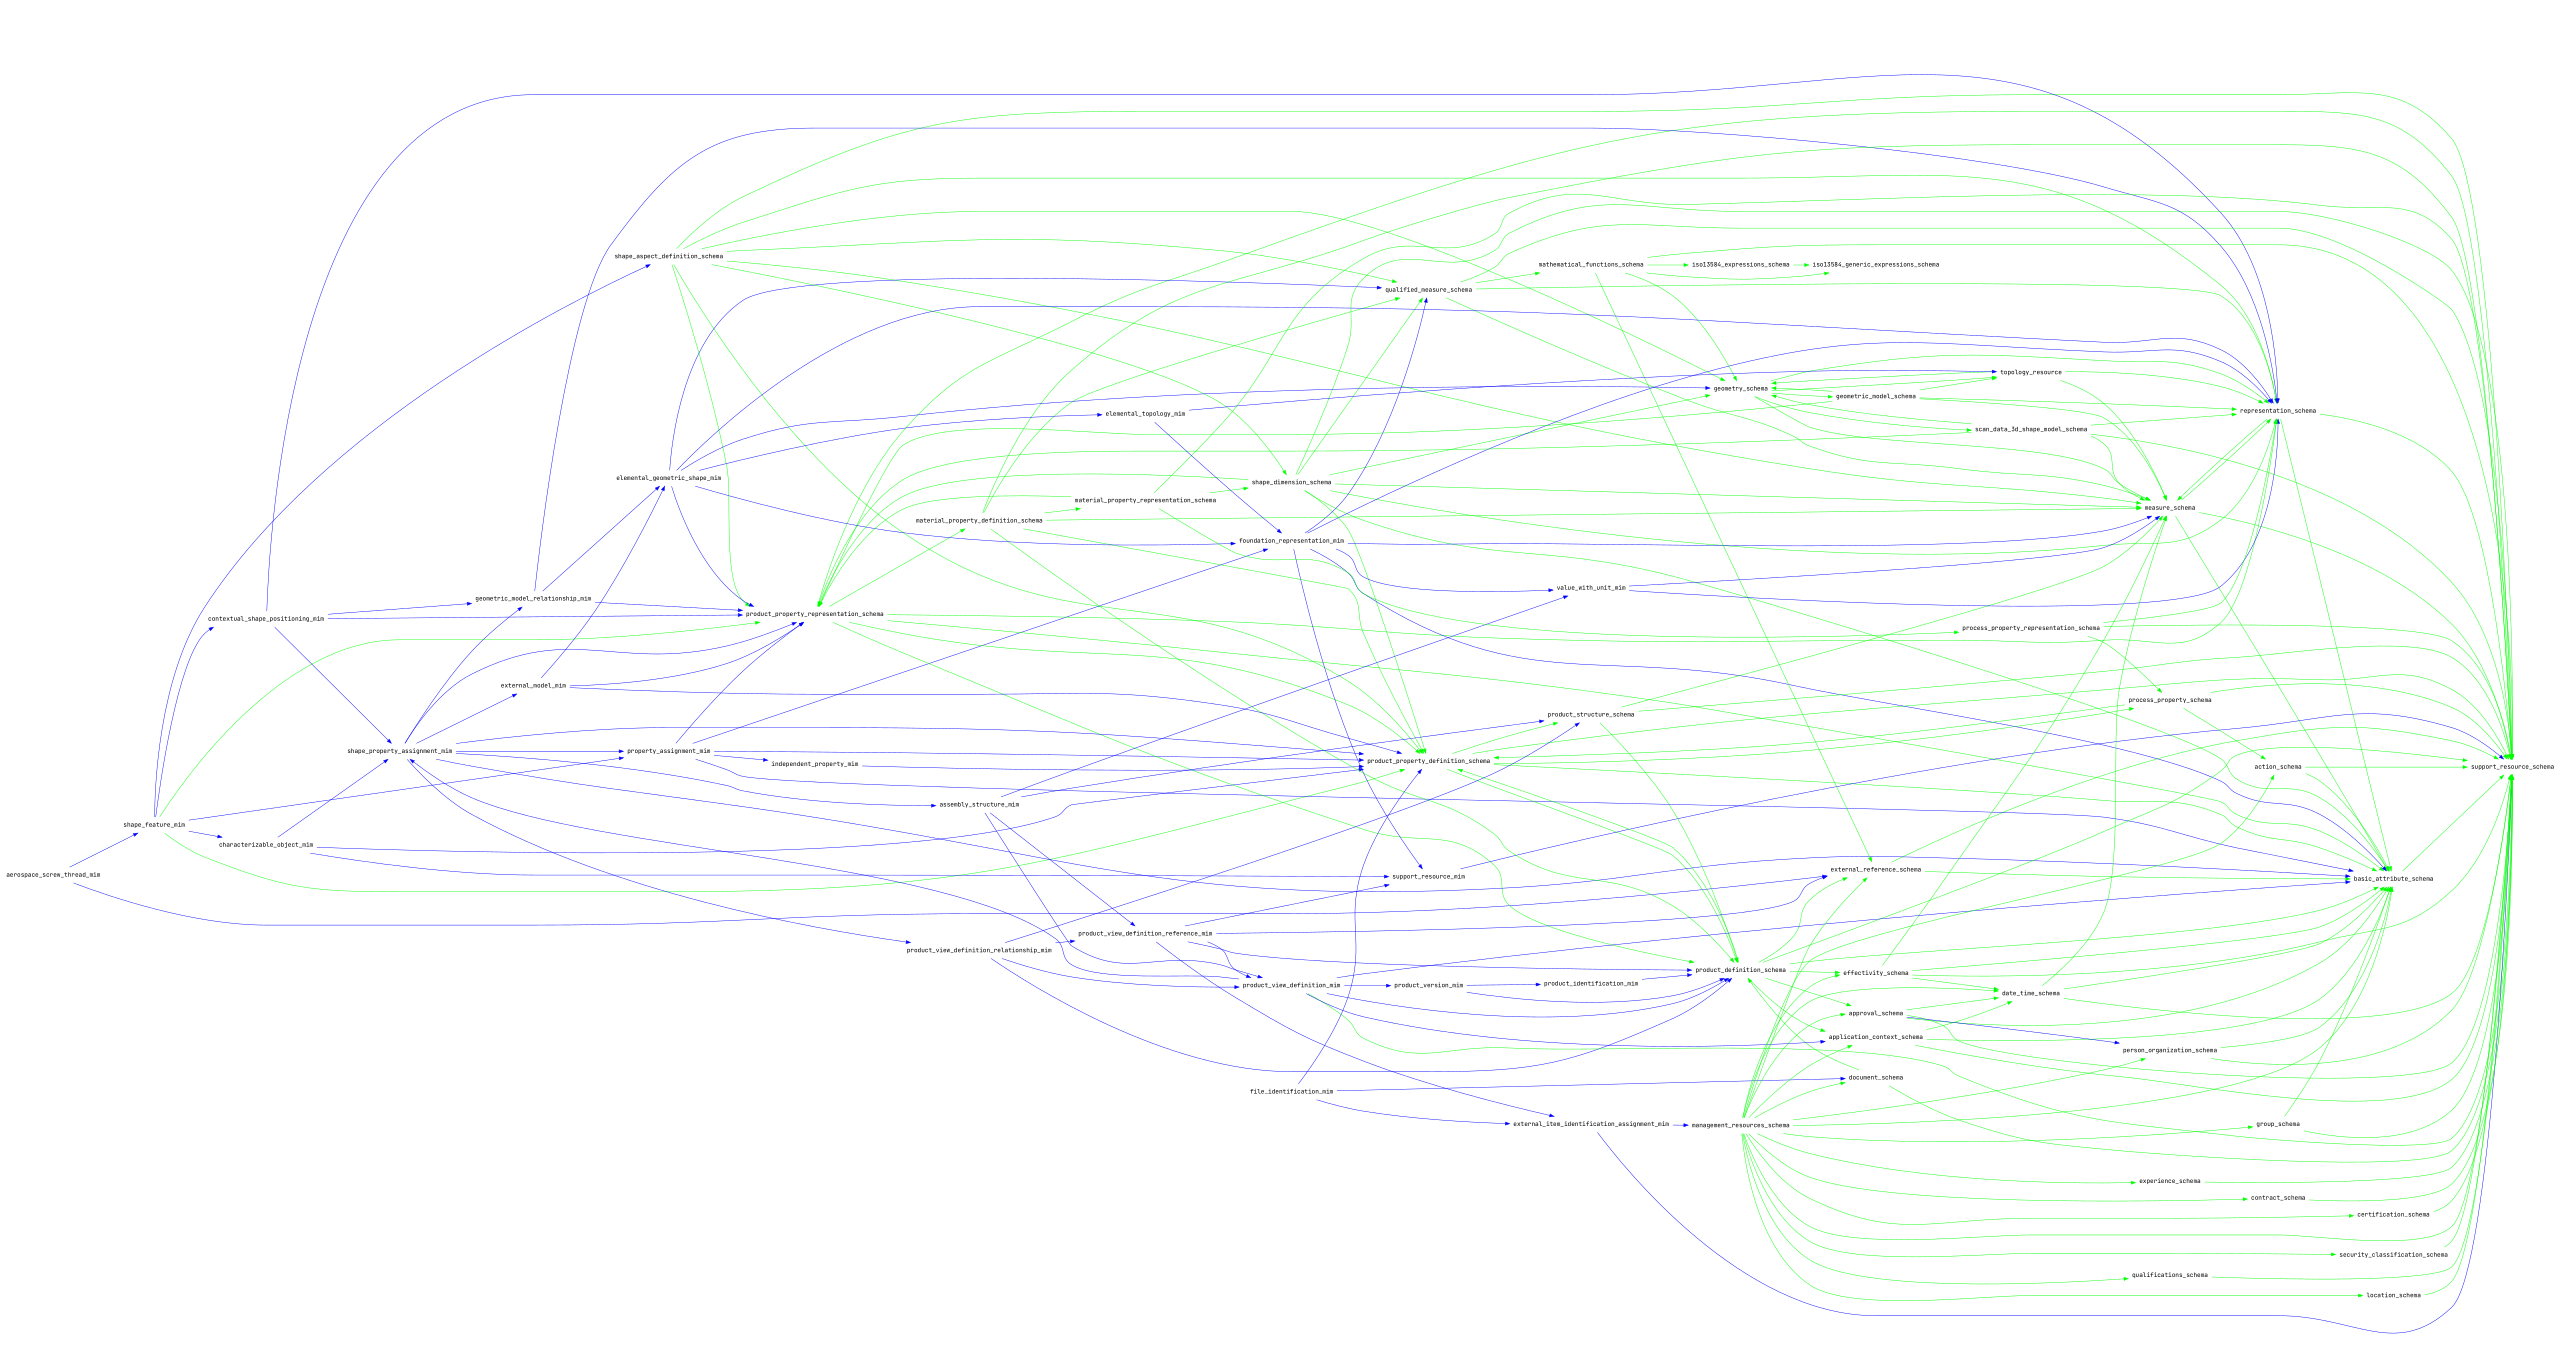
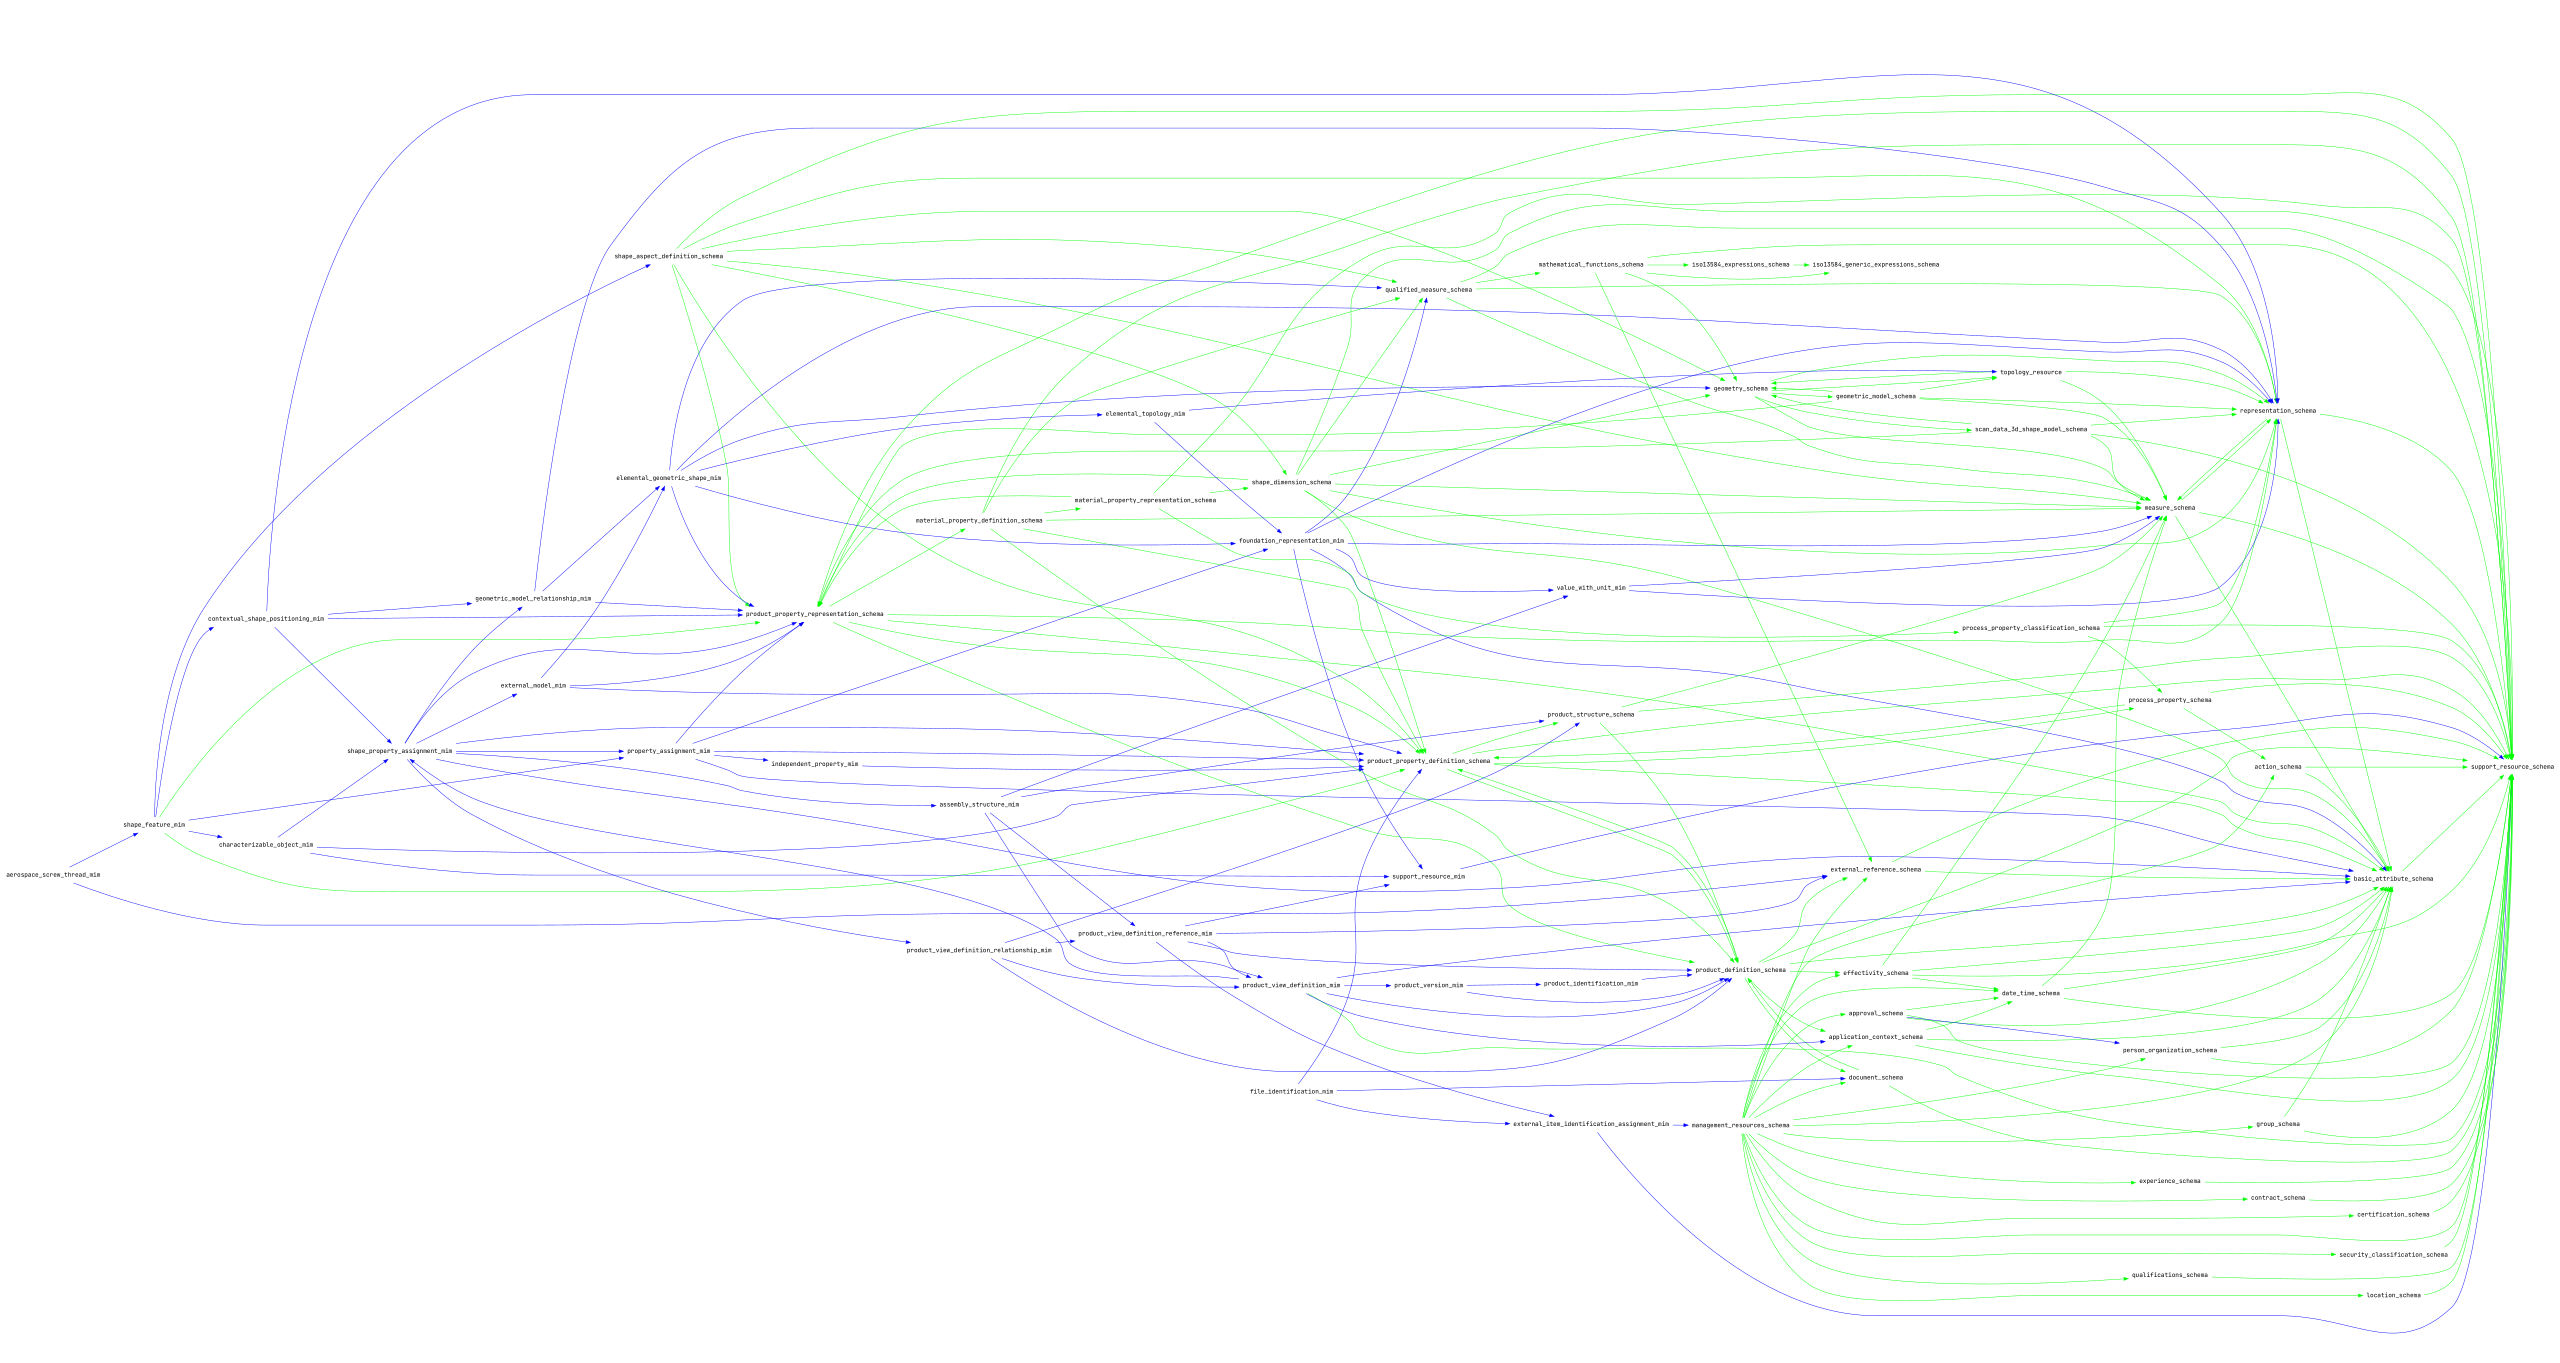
(2031, 628) -> (2031, 628)
(1808, 992) -> (1786, 1032)
